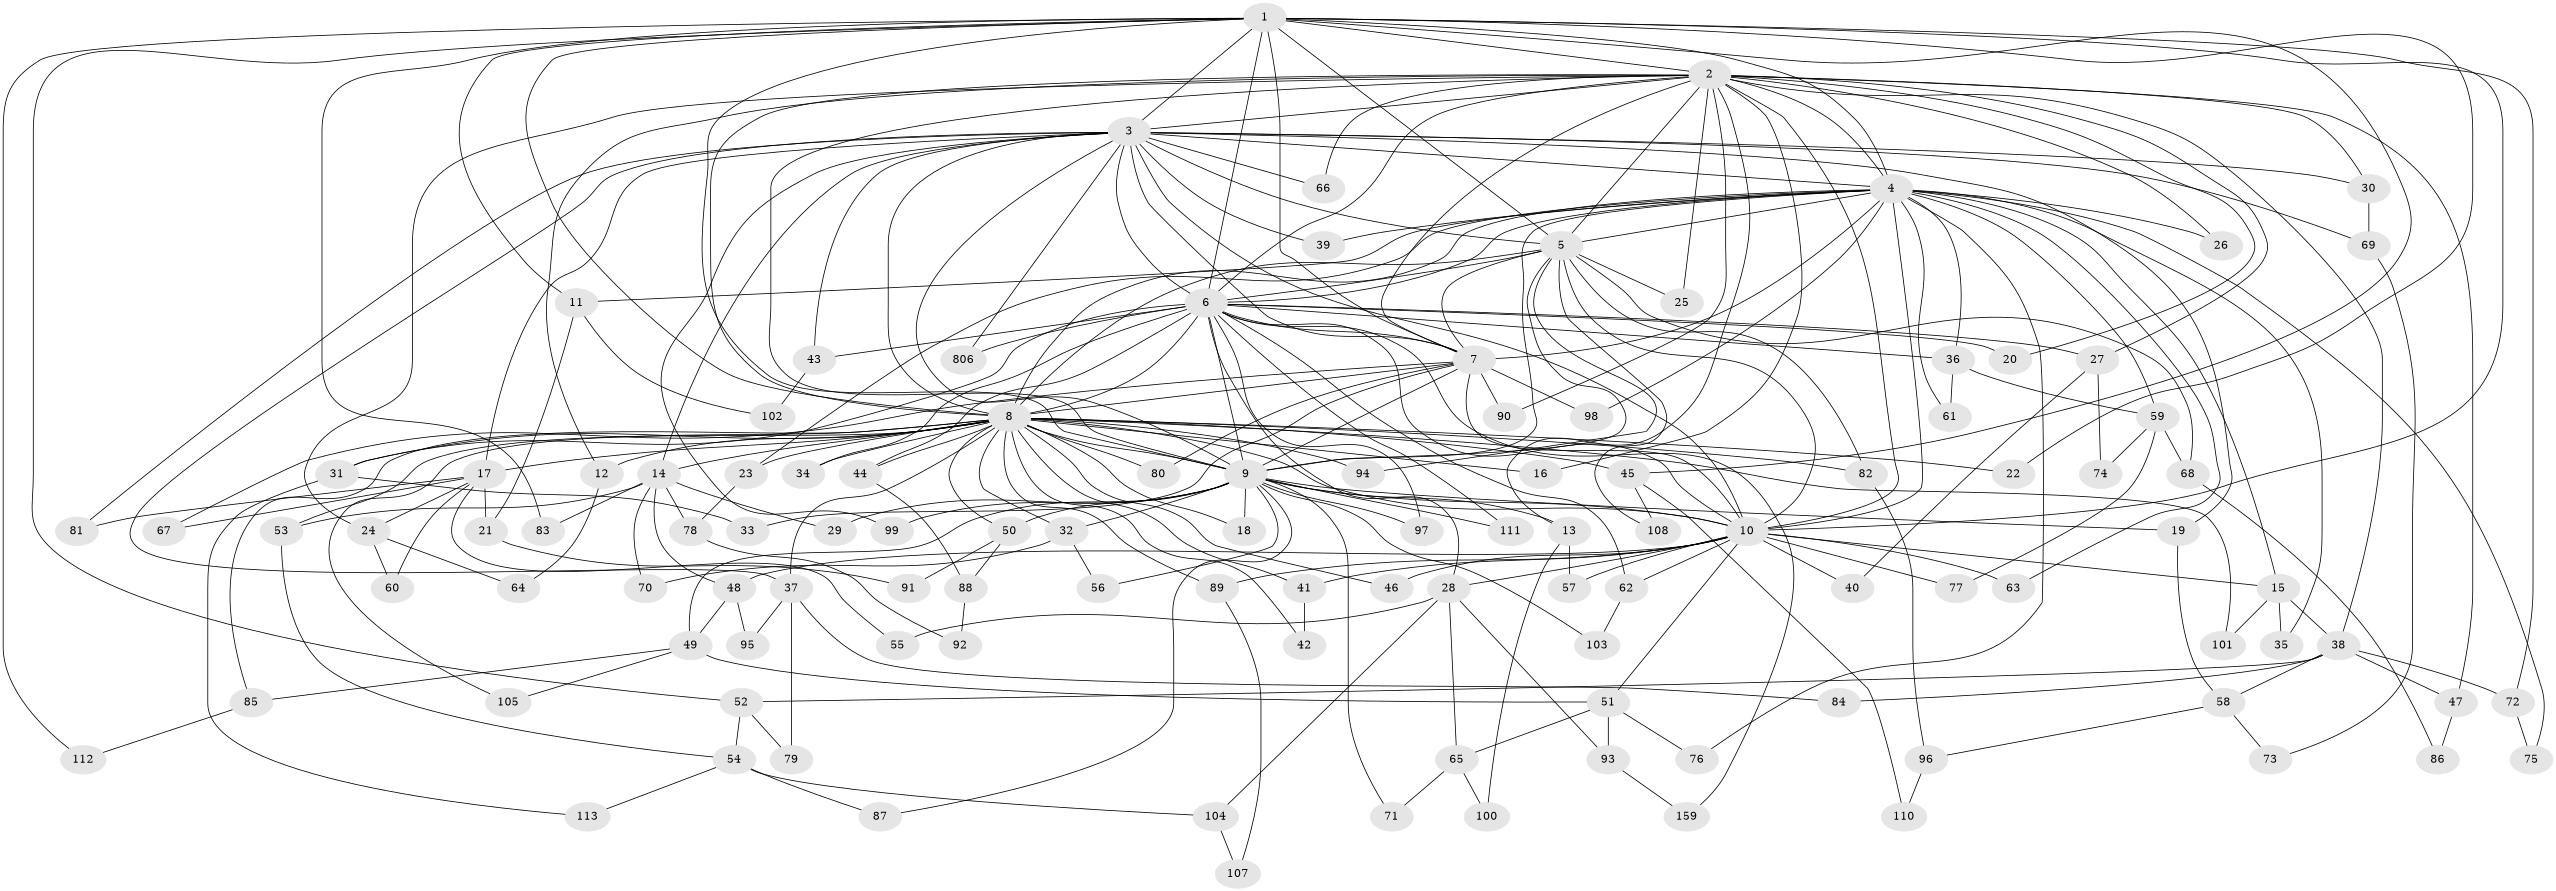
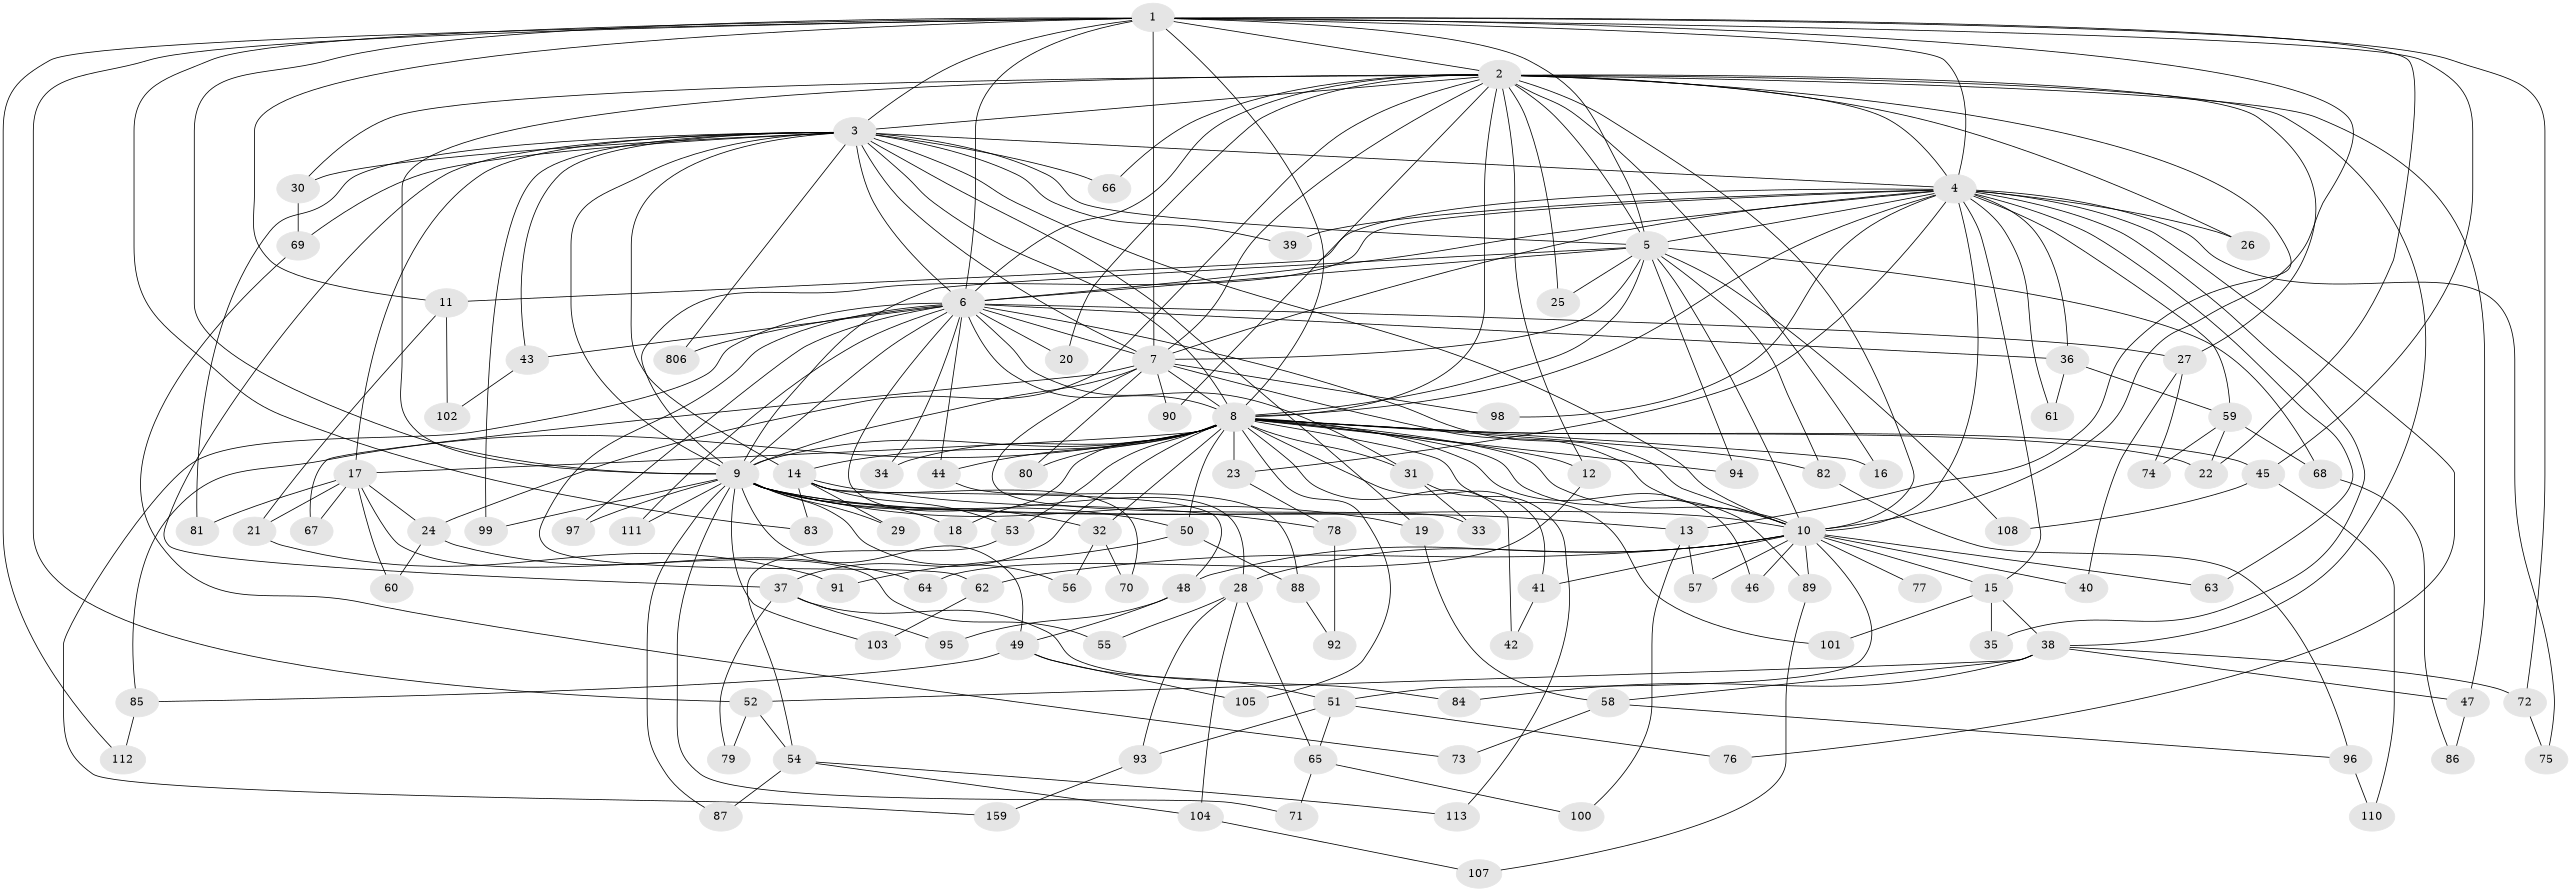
(2087, 520) -> (2218, 446)
